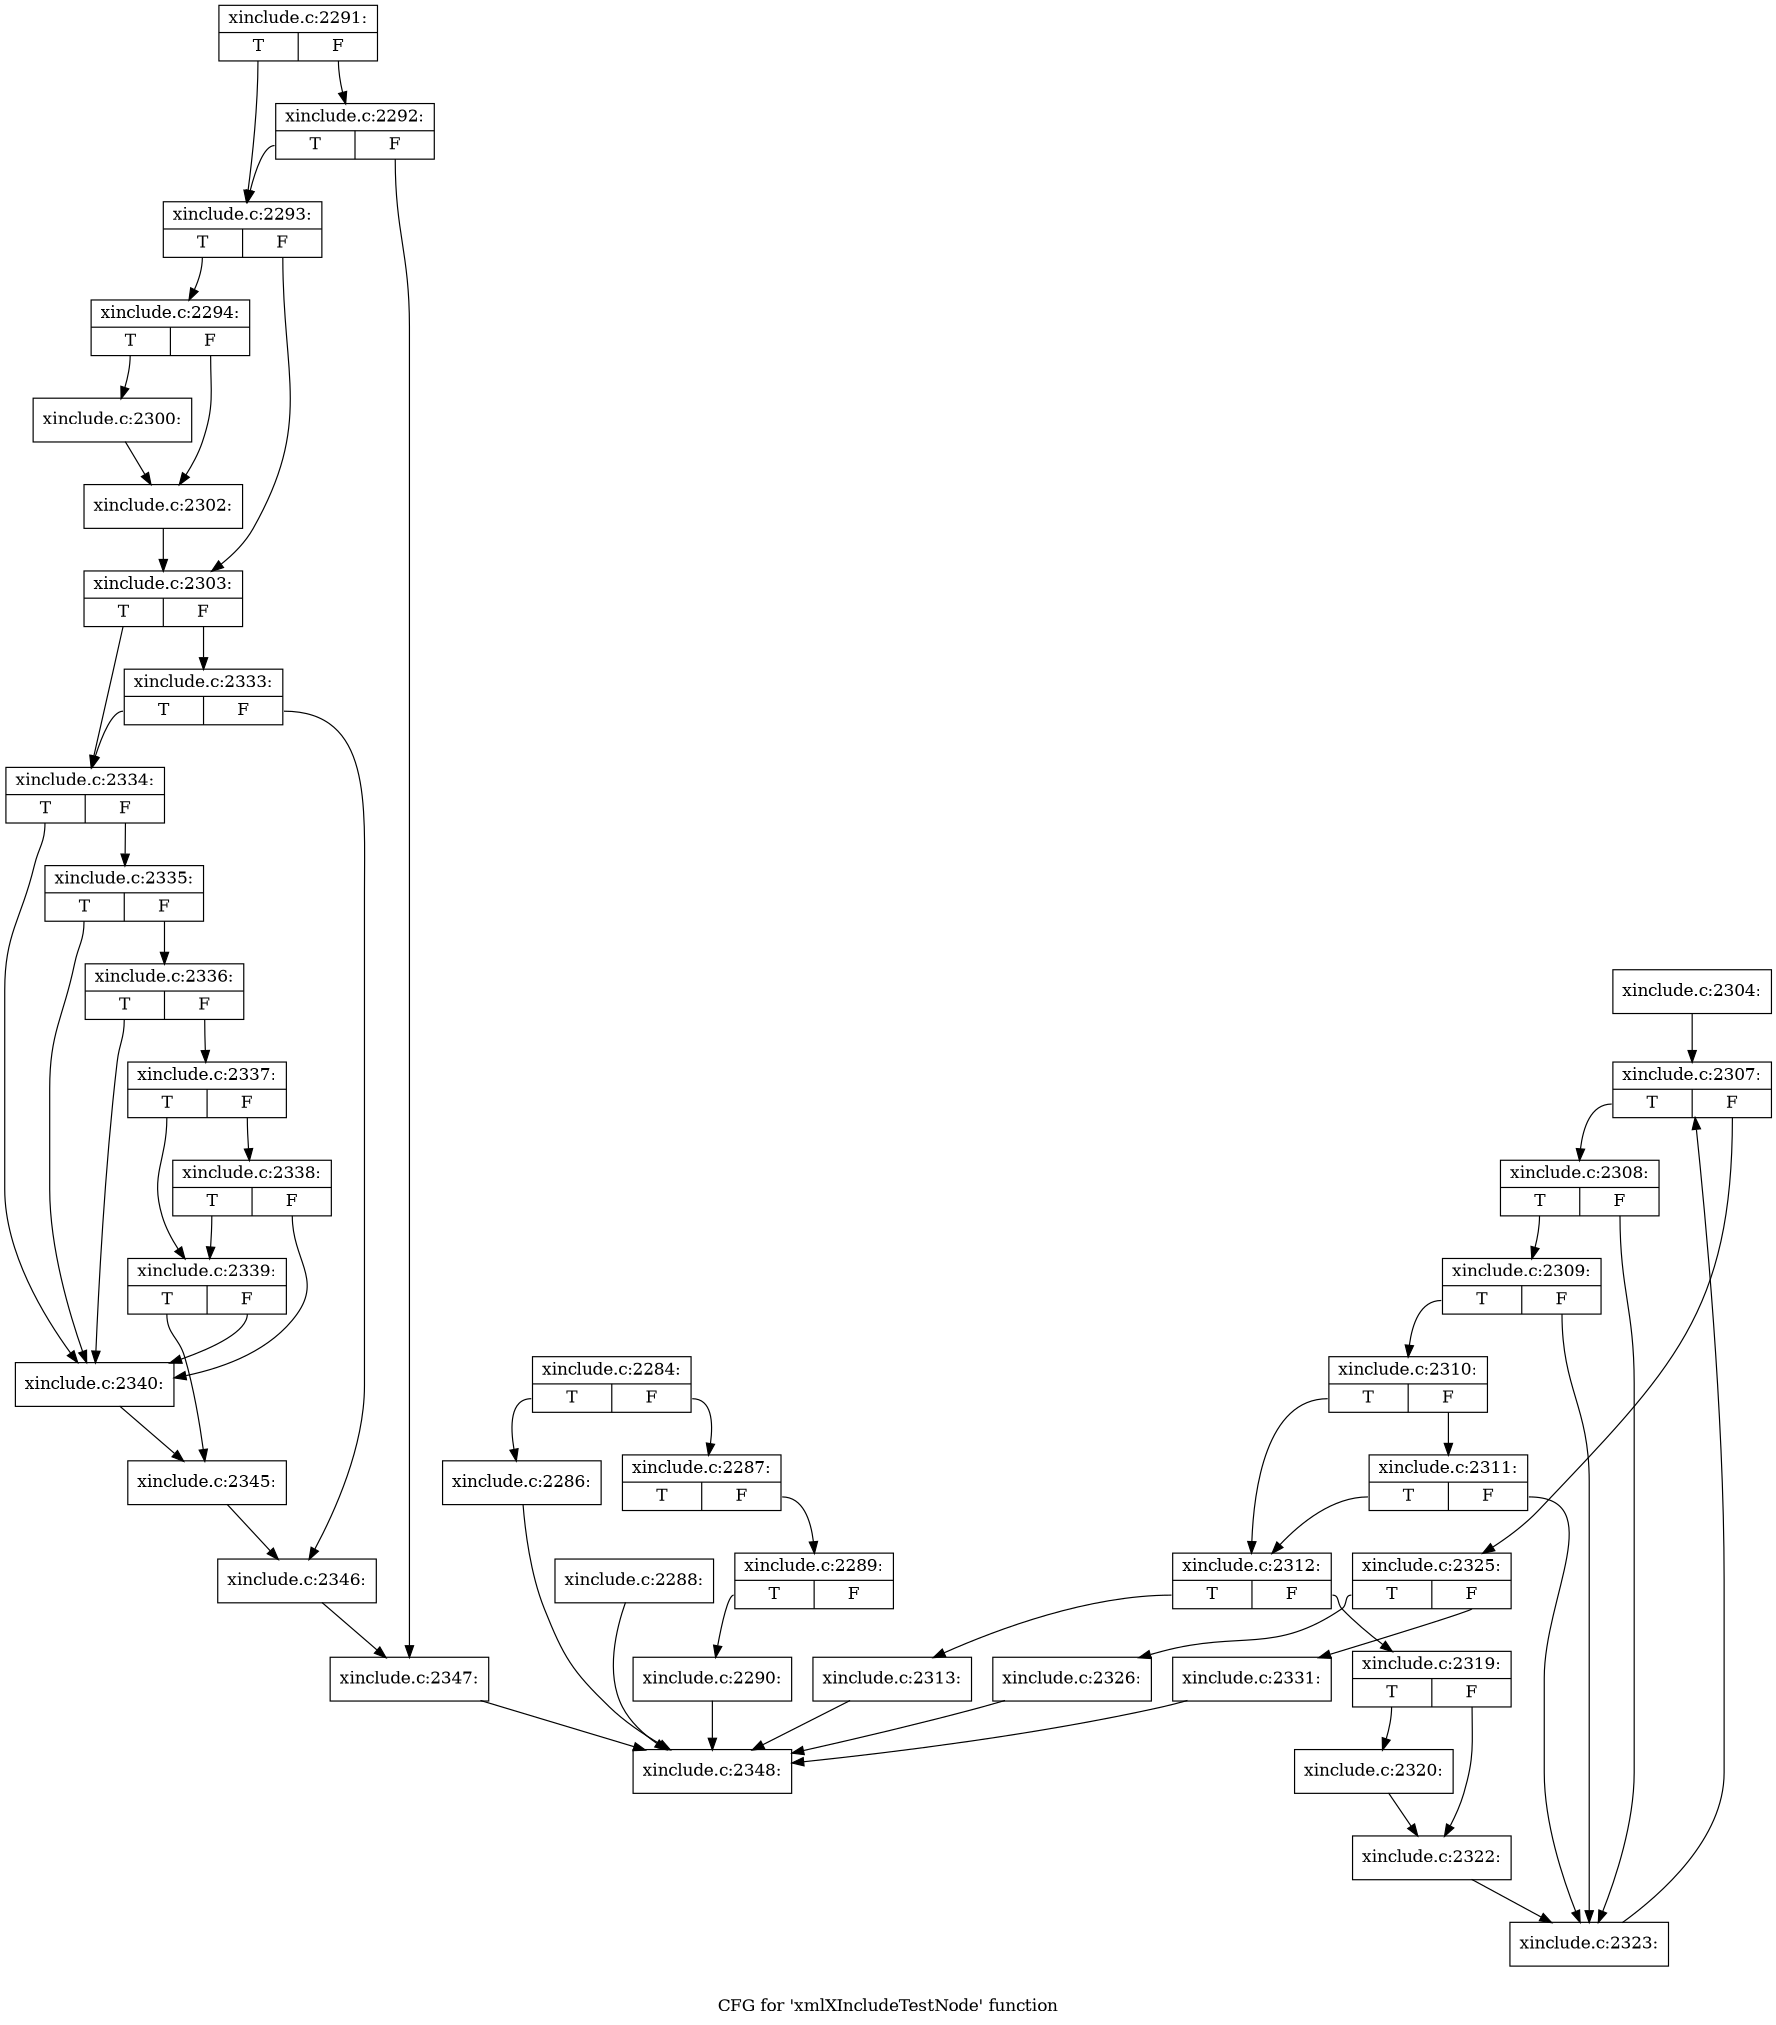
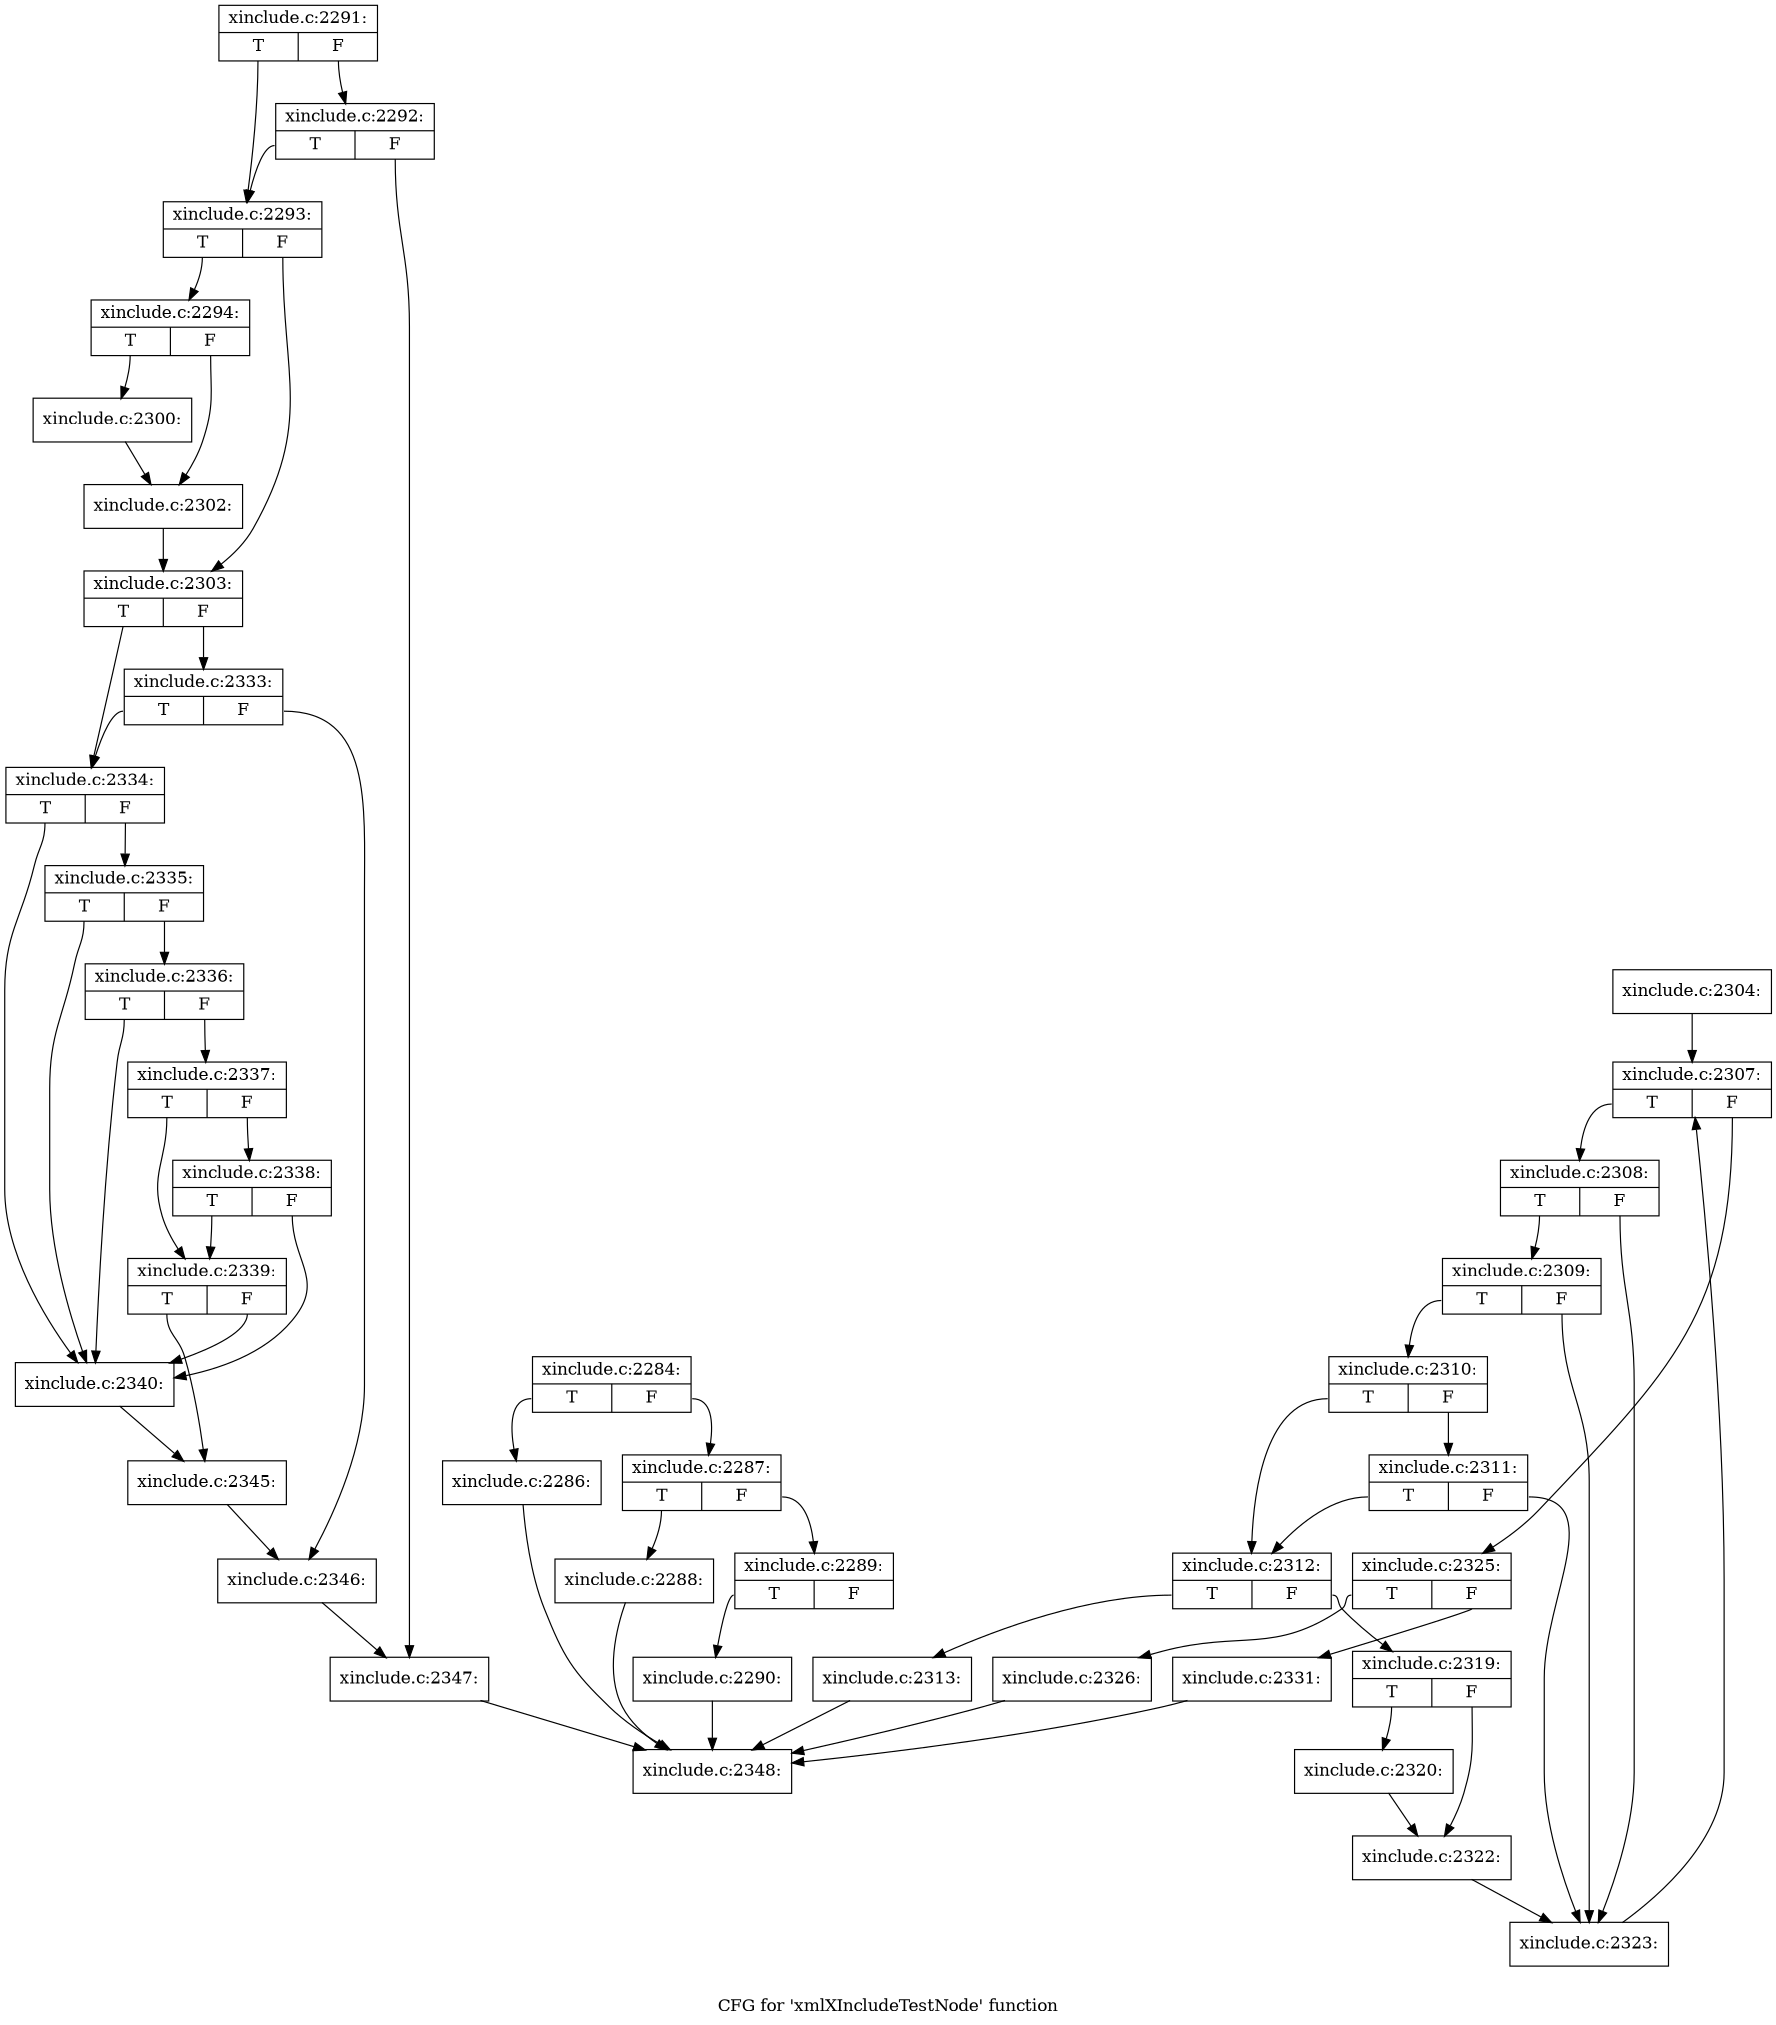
none -> (659, 1530)
